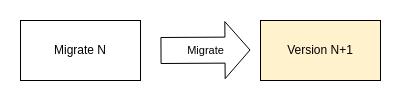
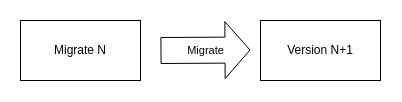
(321, 51) -> (321, 51)
